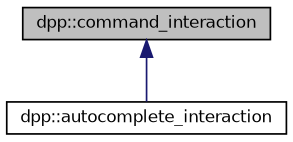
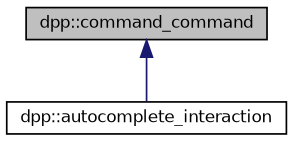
(147, 24) -> (147, 24)
